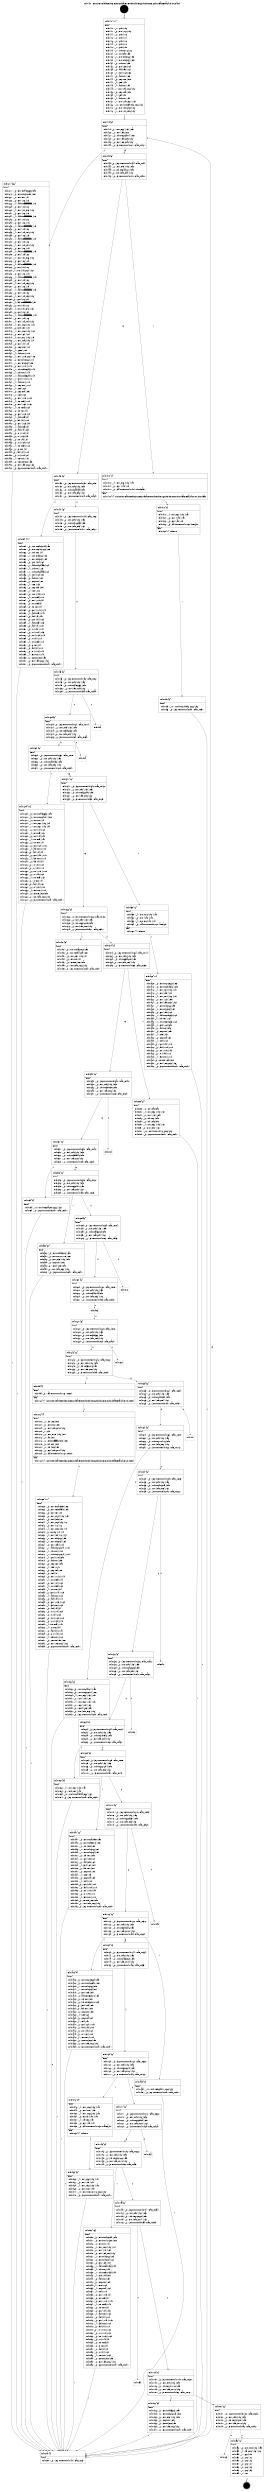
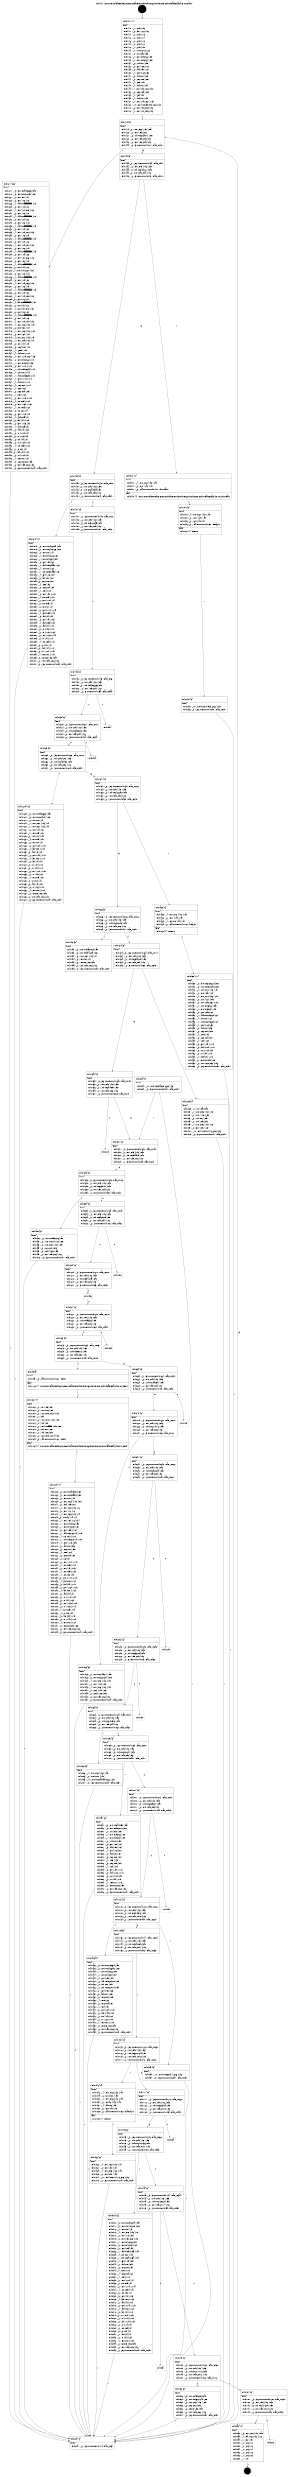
(47, 1180) -> (147, 1115)
